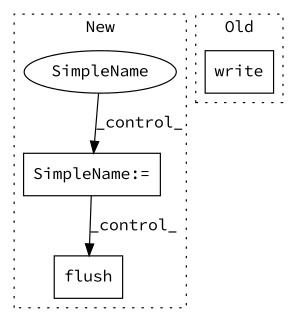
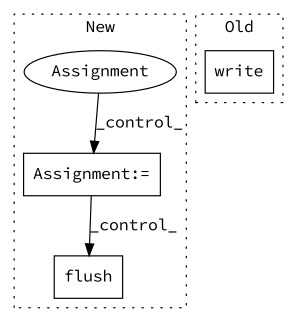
(100, 72) -> (100, 72)
(92, 175) -> (92, 175)
